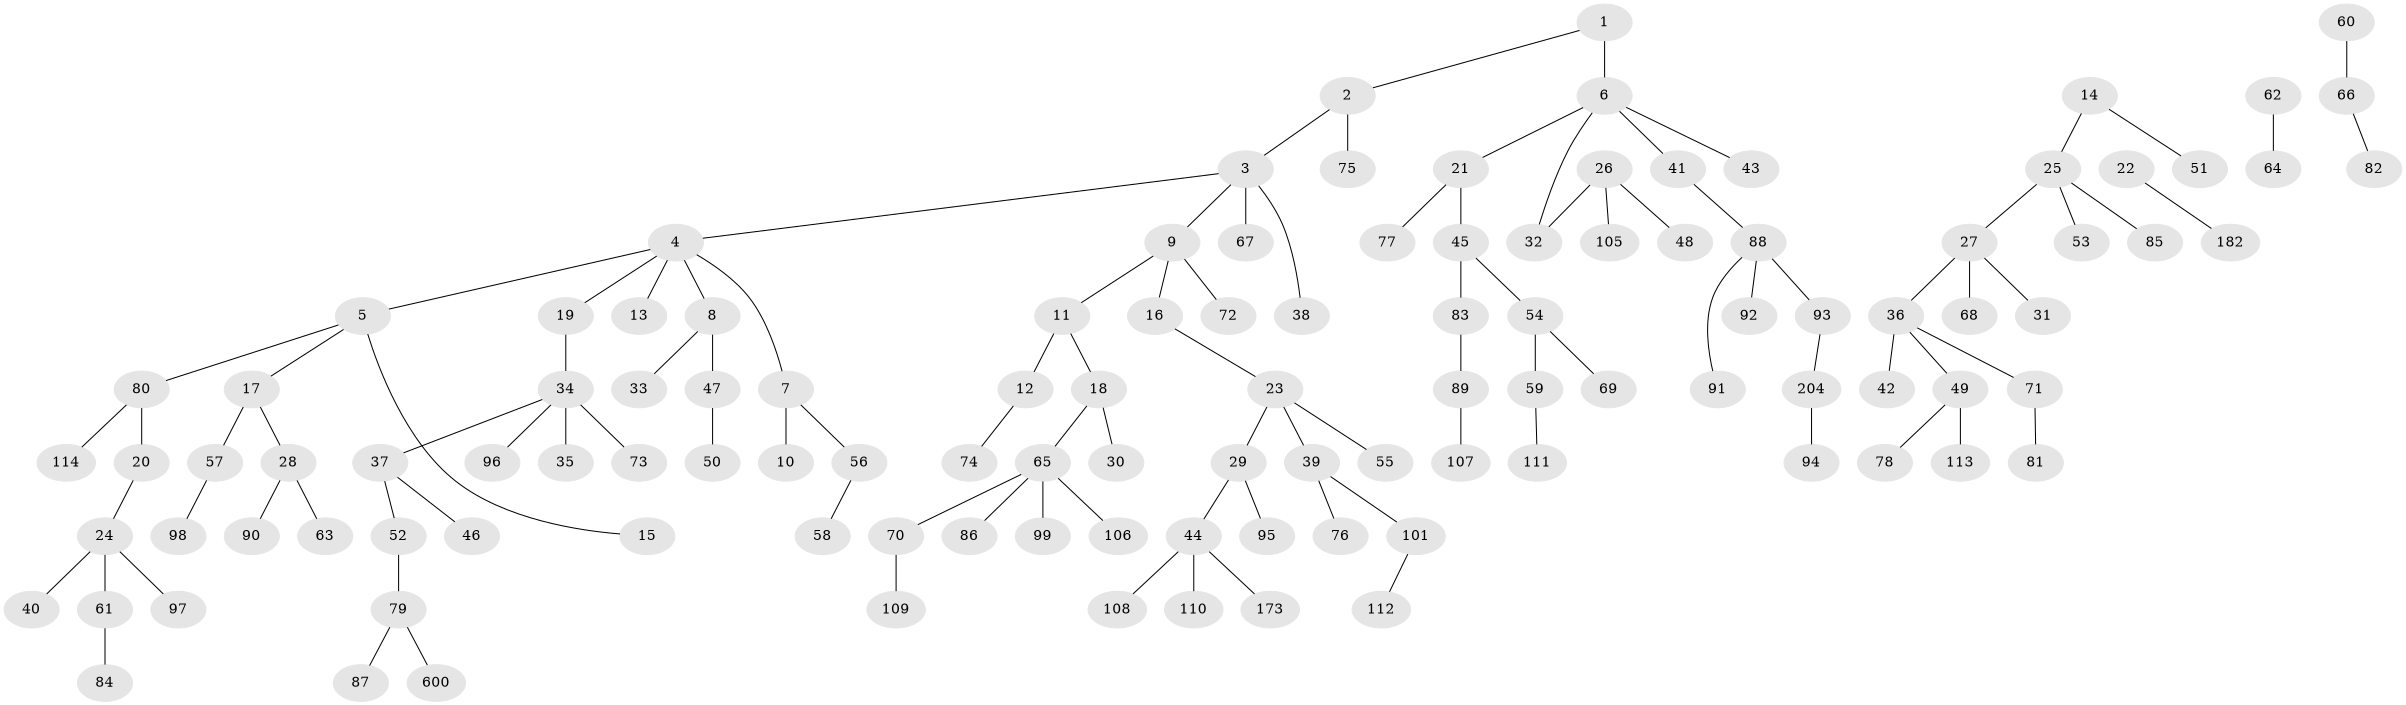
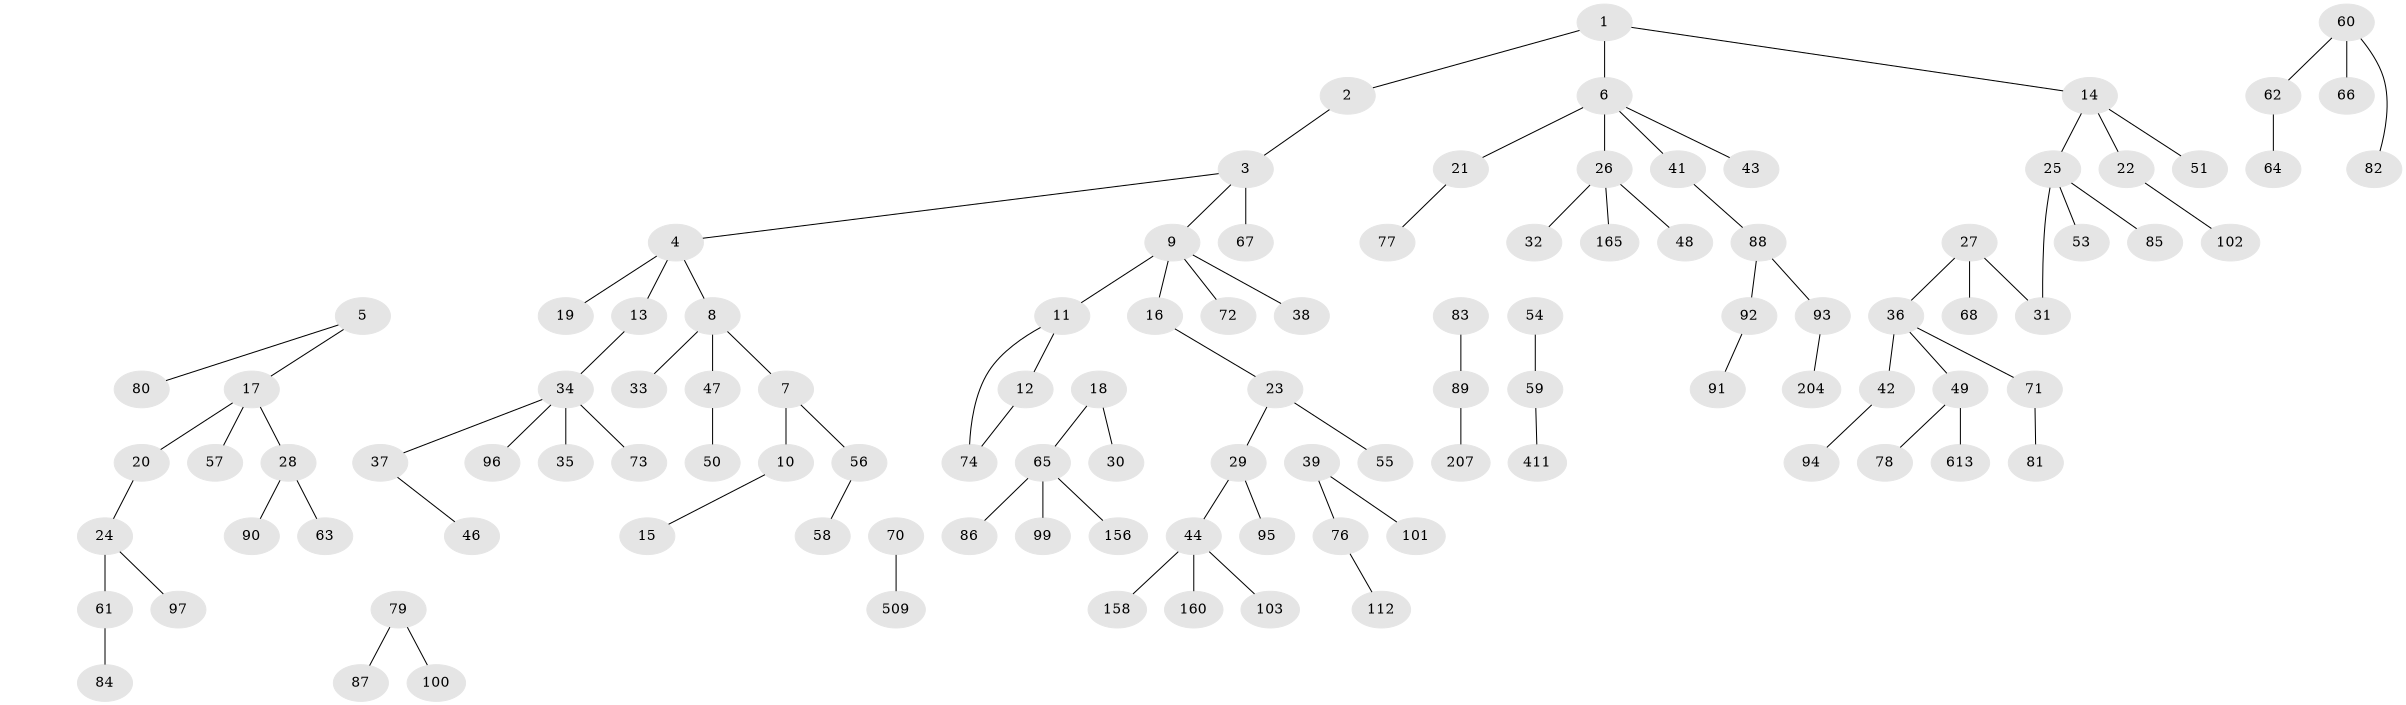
none -> (1847, 59)
none -> (2310, 59)
(2360, 132) -> (2386, 92)
none -> (2108, 133)
(1561, 166) -> (1605, 133)
(1348, 169) -> none
(2011, 206) -> (2044, 242)
(1288, 239) -> (1237, 279)
(1461, 243) -> none
(1610, 243) -> (1610, 243)
(2231, 243) -> (2231, 243)
(520, 279) -> none
(753, 303) -> (749, 353)
(1710, 309) -> (1734, 353)
(566, 353) -> (603, 353)
(1081, 353) -> (987, 375)
(1609, 389) -> none
(142, 426) -> (197, 426)
(1294, 426) -> none
(1812, 426) -> (1849, 426)
(66, 463) -> none
(1461, 463) -> (1461, 463)
(1537, 463) -> (1537, 463)
(1960, 463) -> (1960, 463)
(456, 481) -> (717, 499)
(970, 500) -> none
(178, 536) -> none
(399, 536) -> none
(1118, 536) -> (1118, 536)
(1399, 573) -> (1361, 573)
(32, 610) -> none
(896, 610) -> (896, 610)
(1117, 610) -> (1117, 610)
(1194, 610) -> (1194, 610)
(1270, 610) -> (1270, 610)
(436, 683) -> (436, 683)
